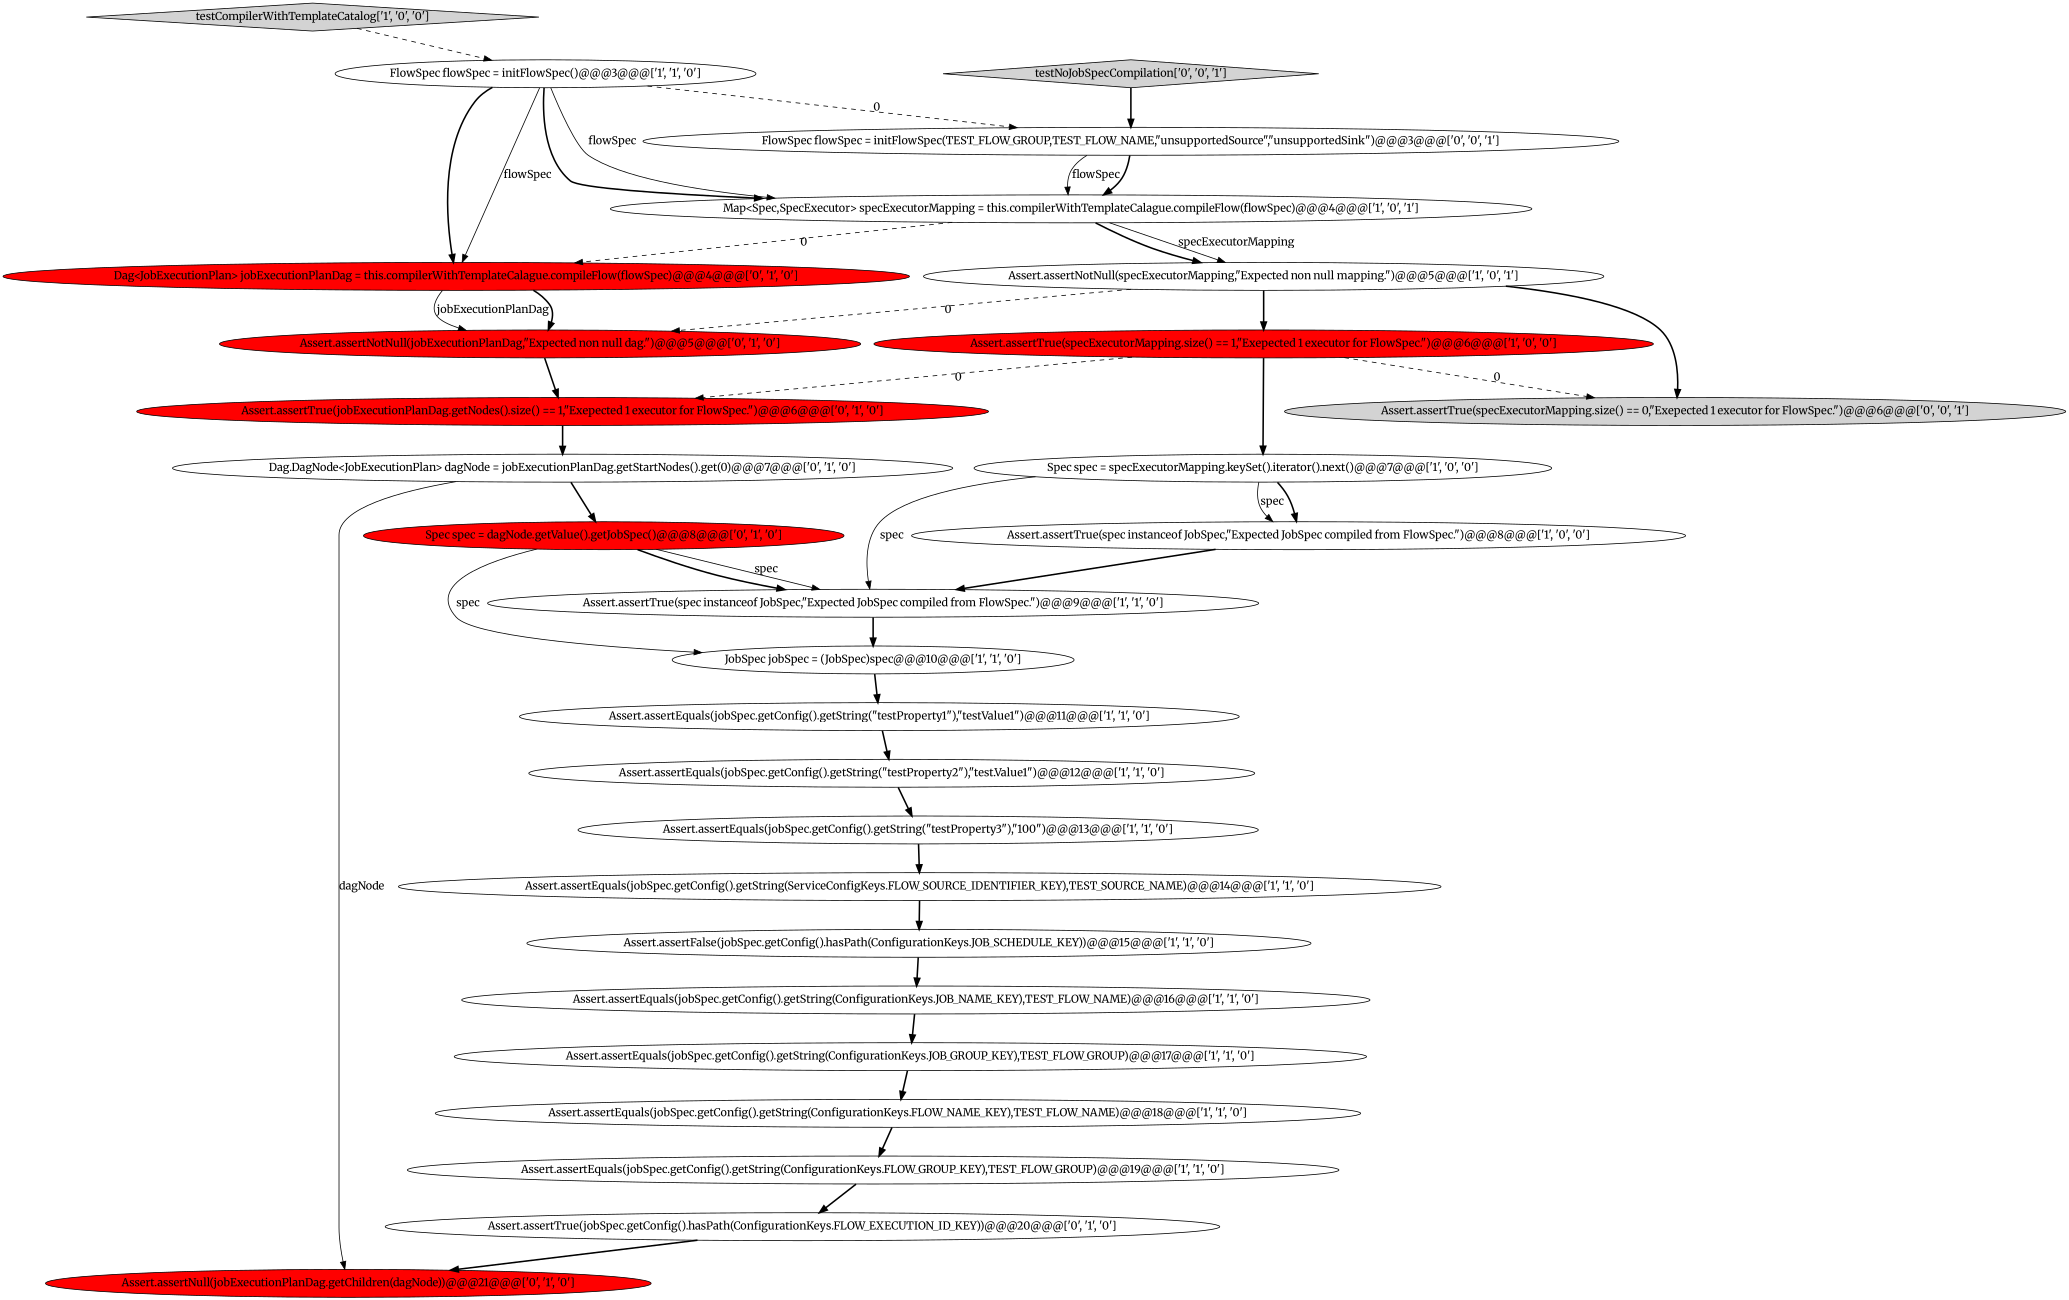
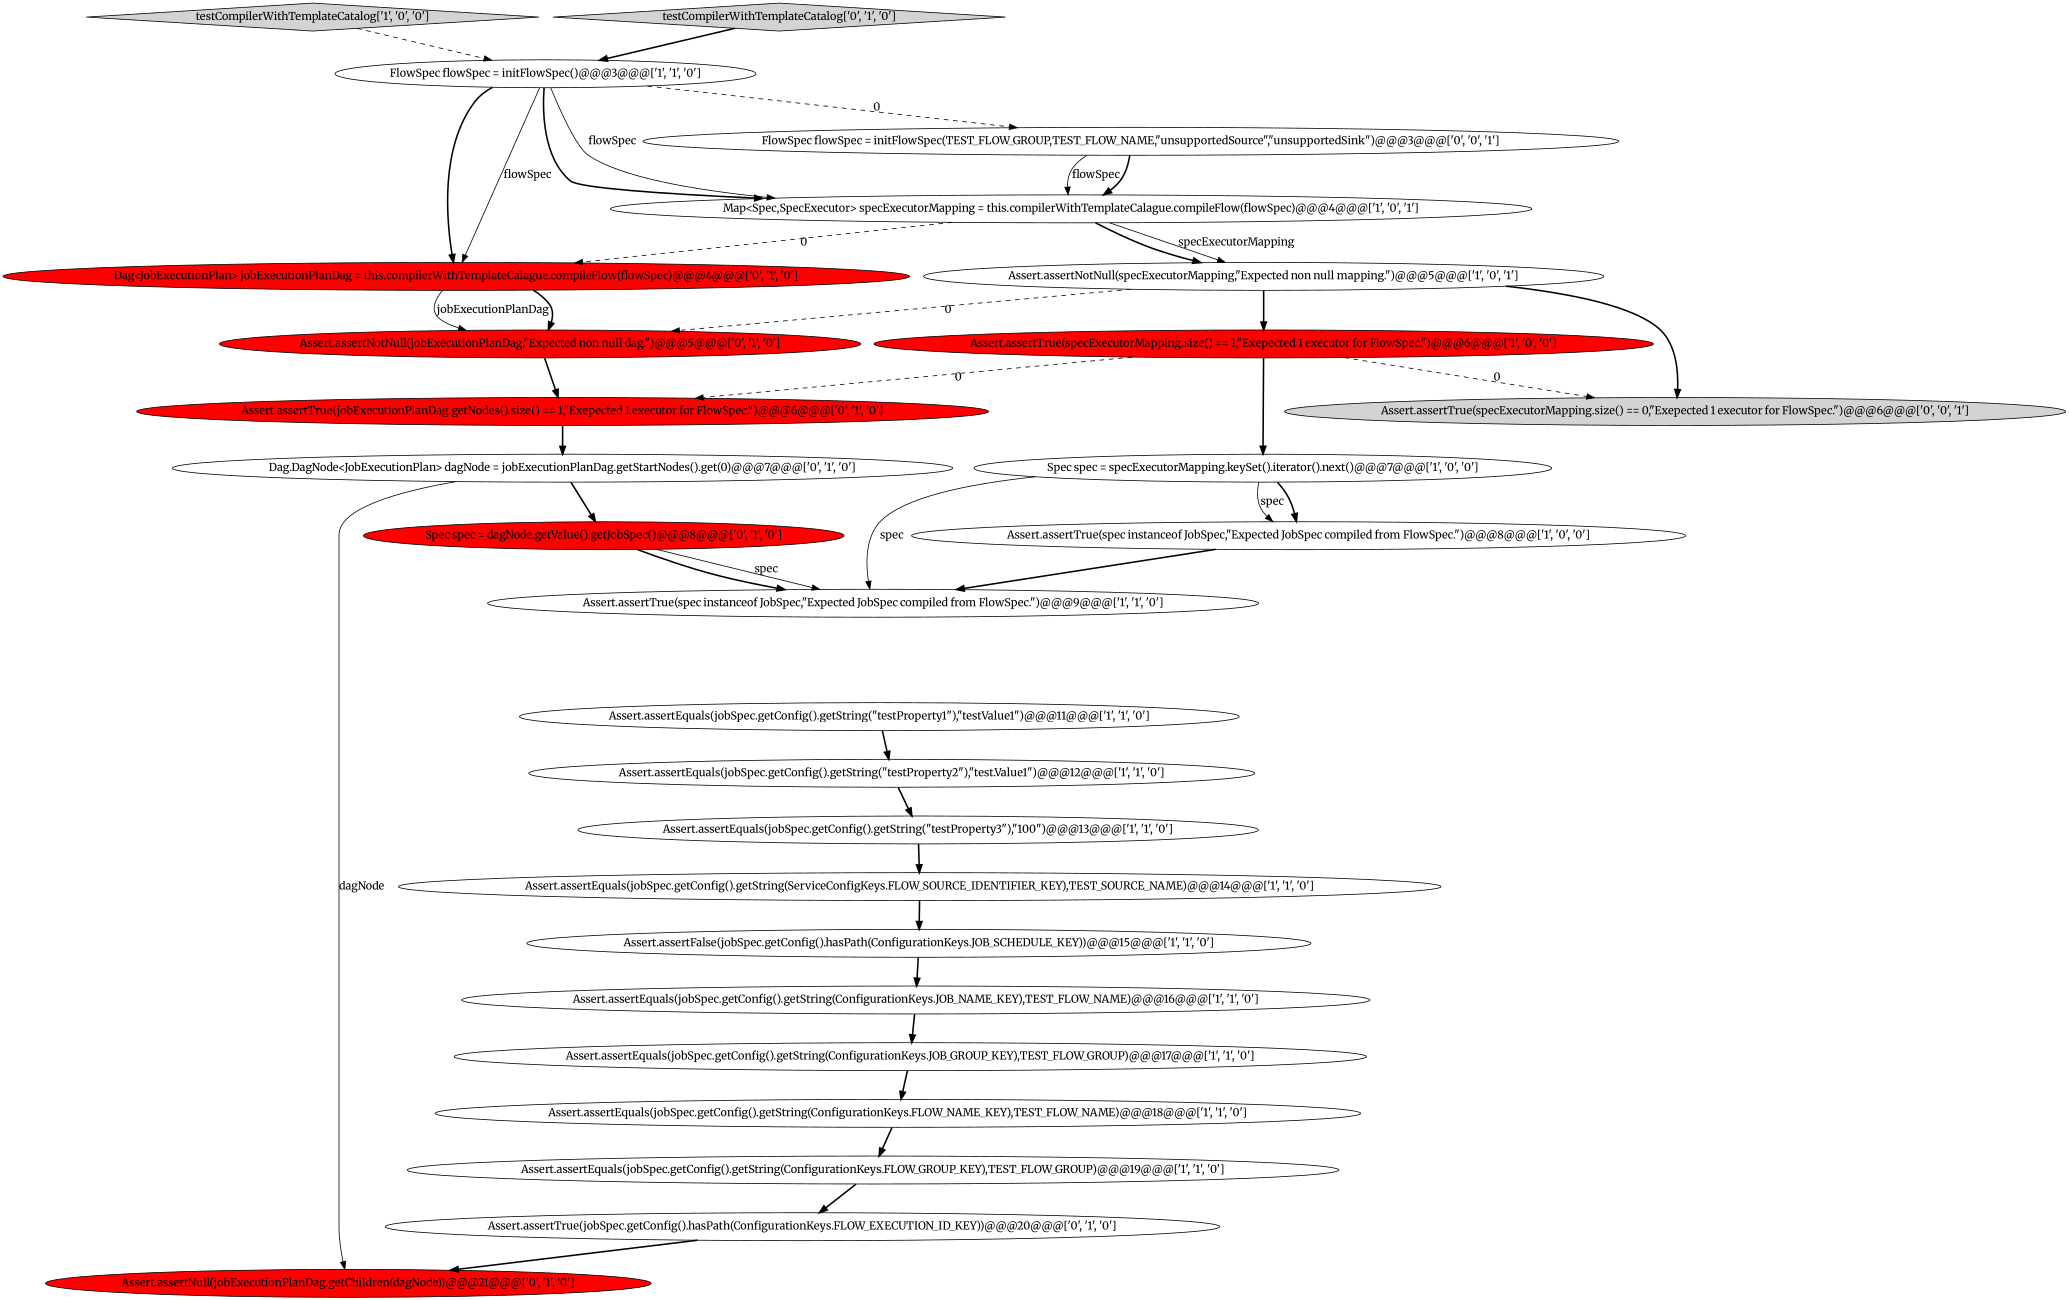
none -> (779, 17)
(1131, 74) -> none
(873, 660) -> none
